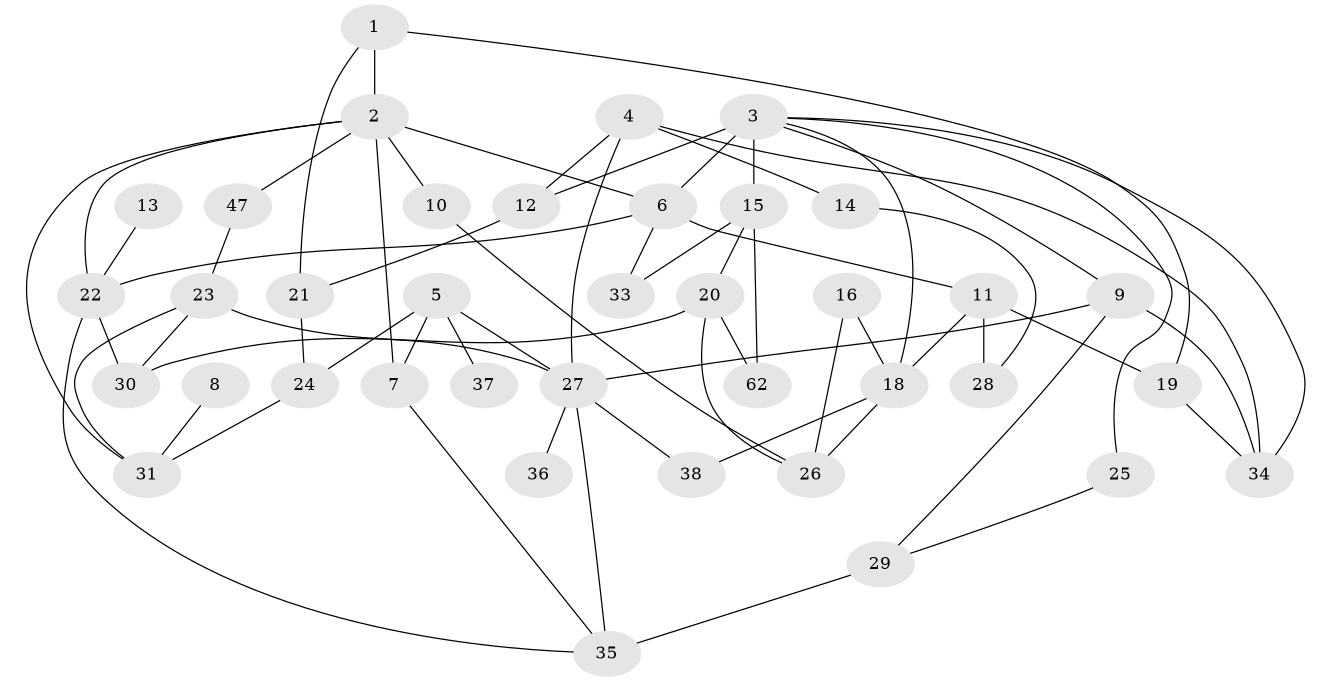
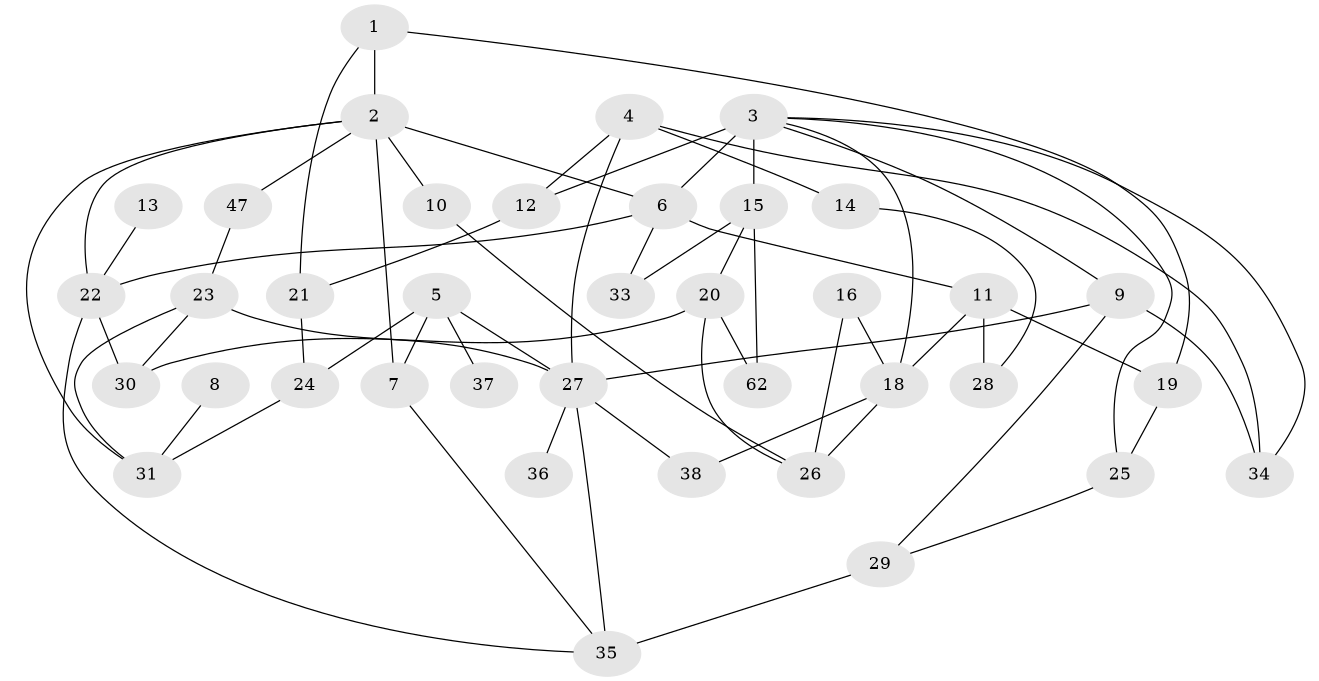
(1214, 430) -> (1144, 430)
